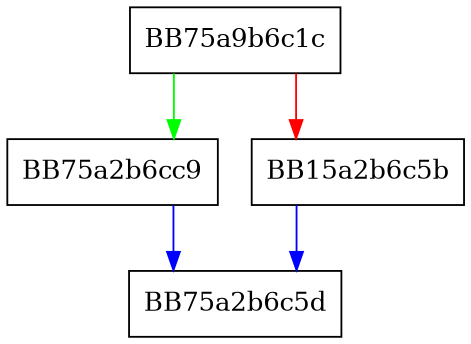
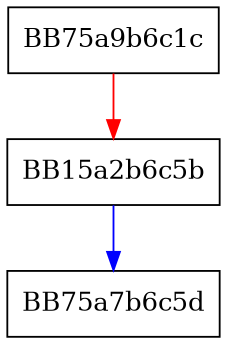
(113, 172) -> none
(235, 304) -> (113, 304)
